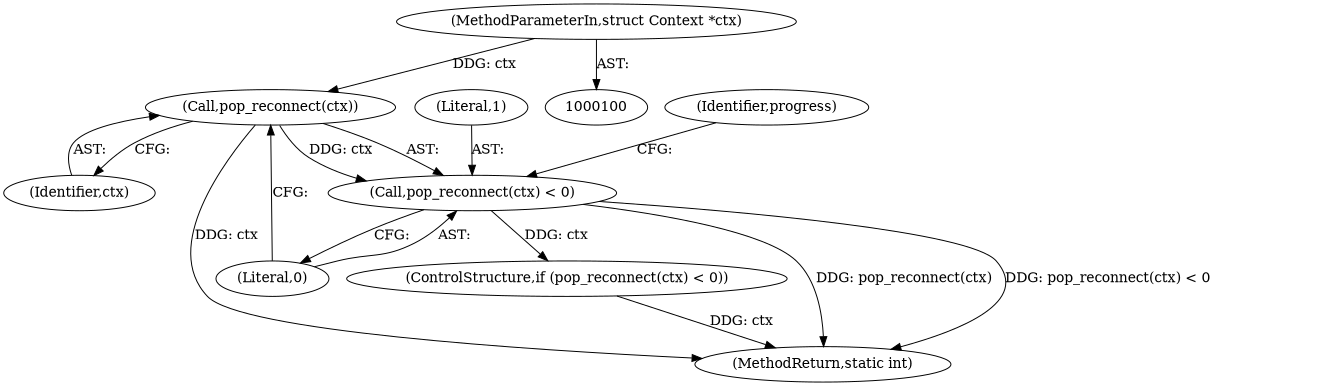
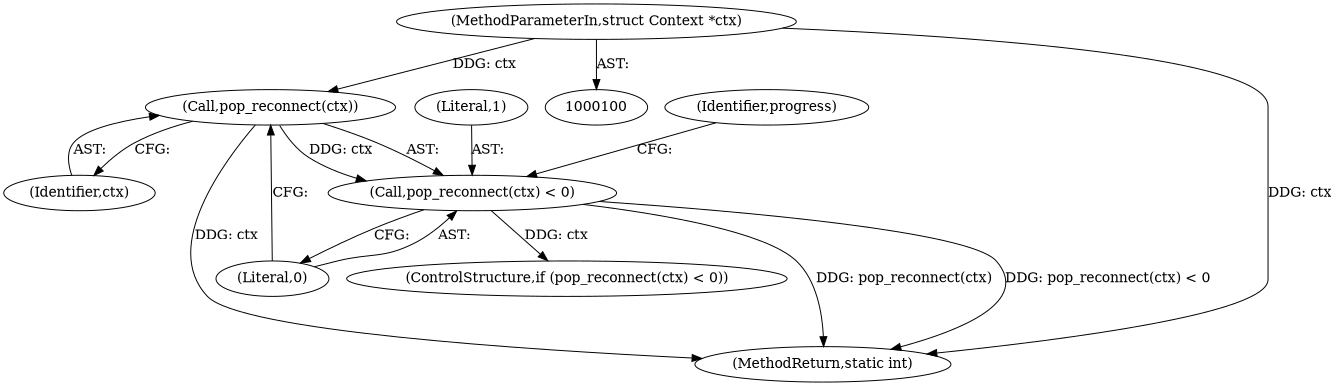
(691, 320) -> (1268, 115)
